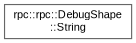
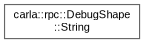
(68, 22) -> (72, 22)
